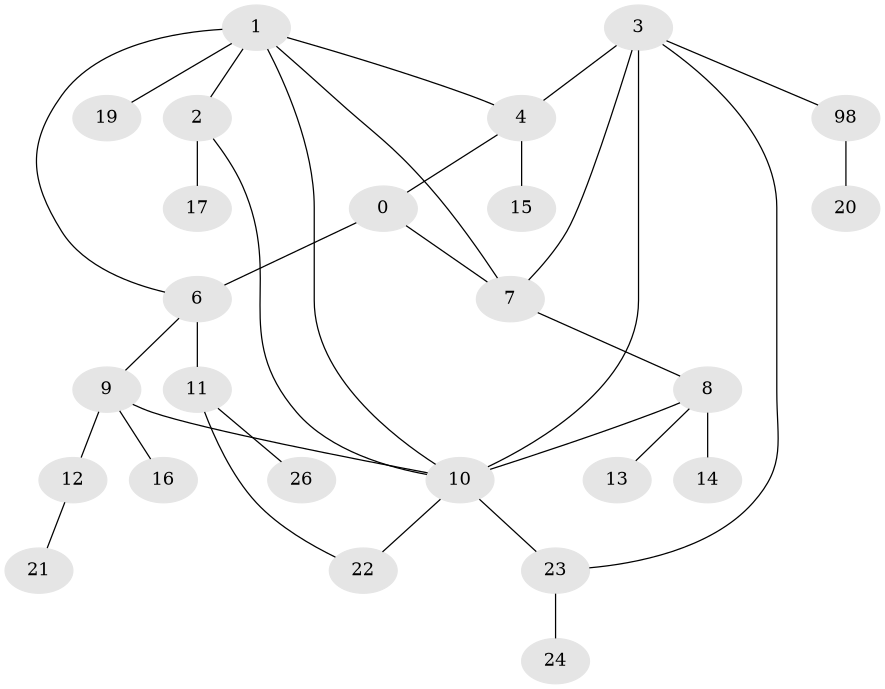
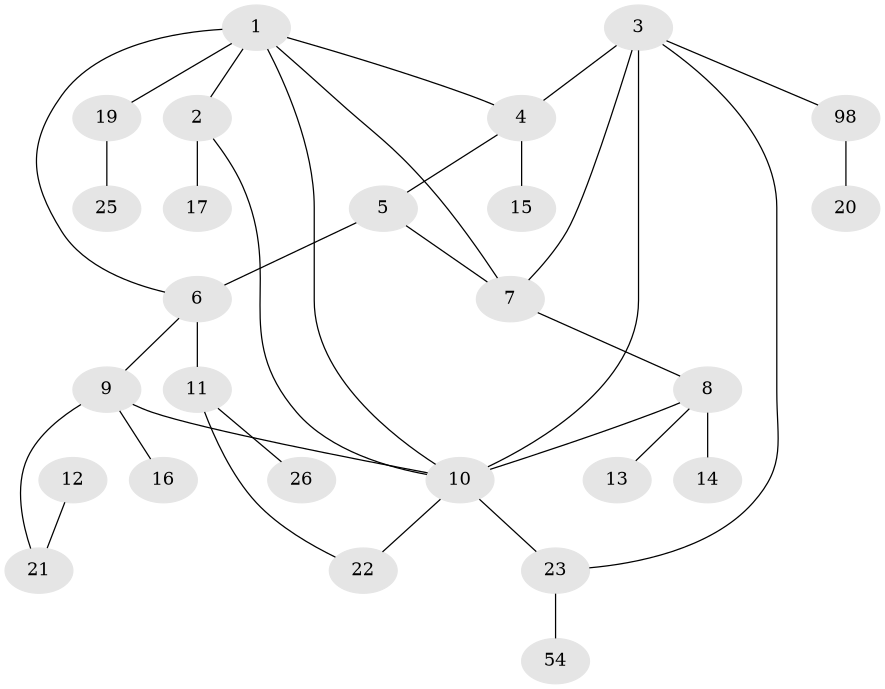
none -> (107, 209)
(383, 209) -> (383, 209)
(90, 435) -> (25, 466)
(556, 661) -> (556, 661)
